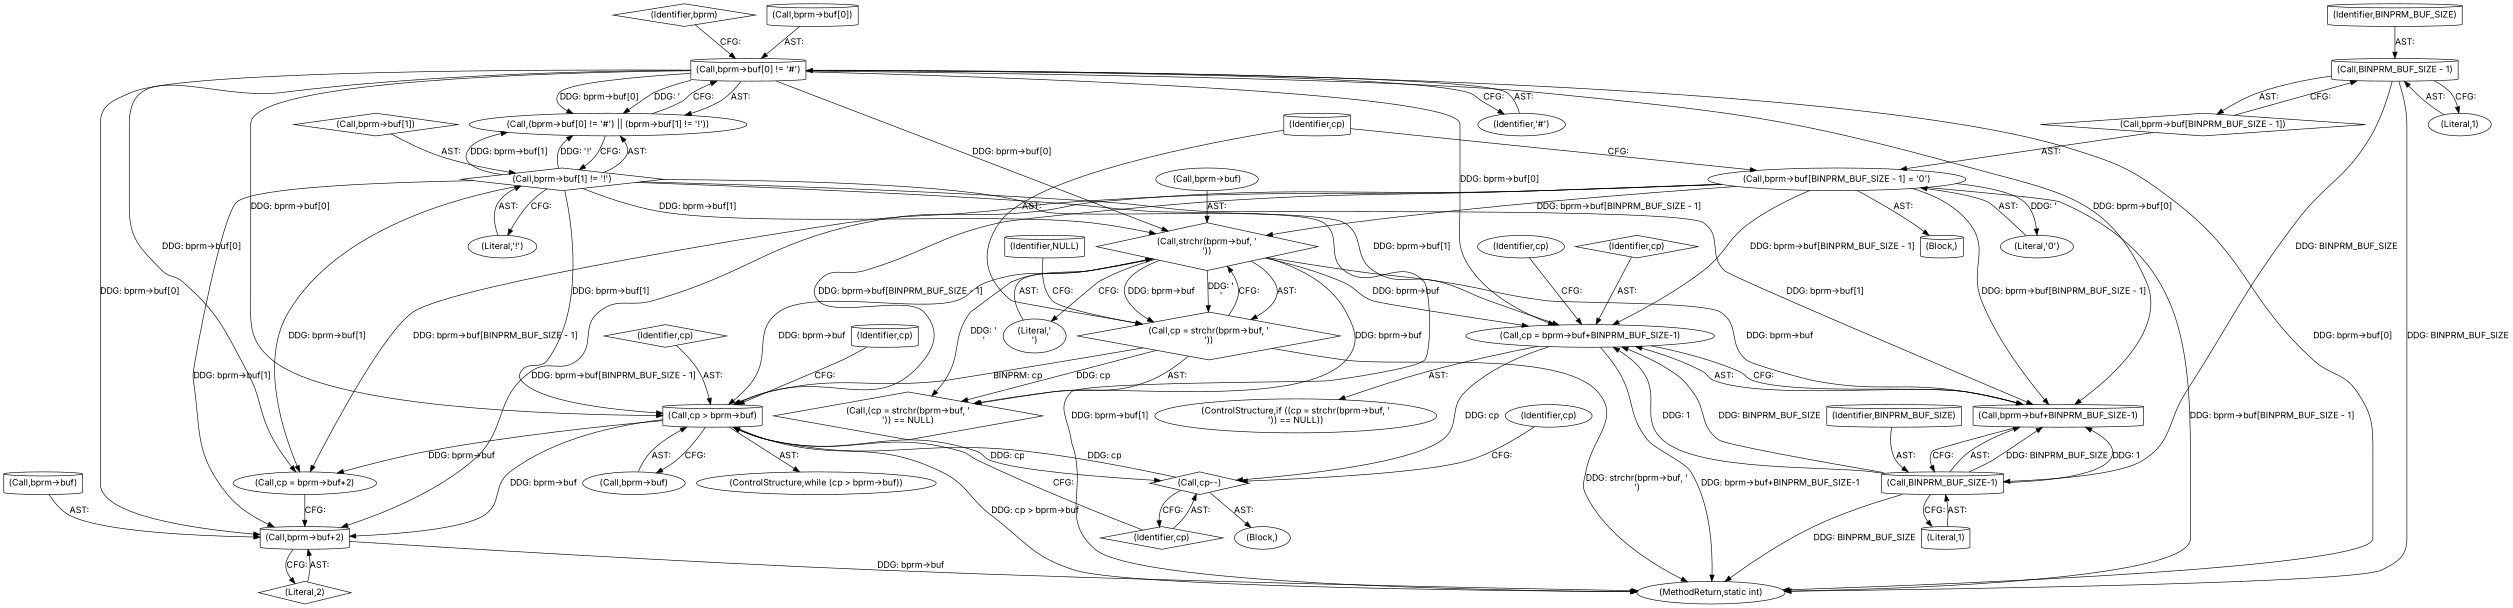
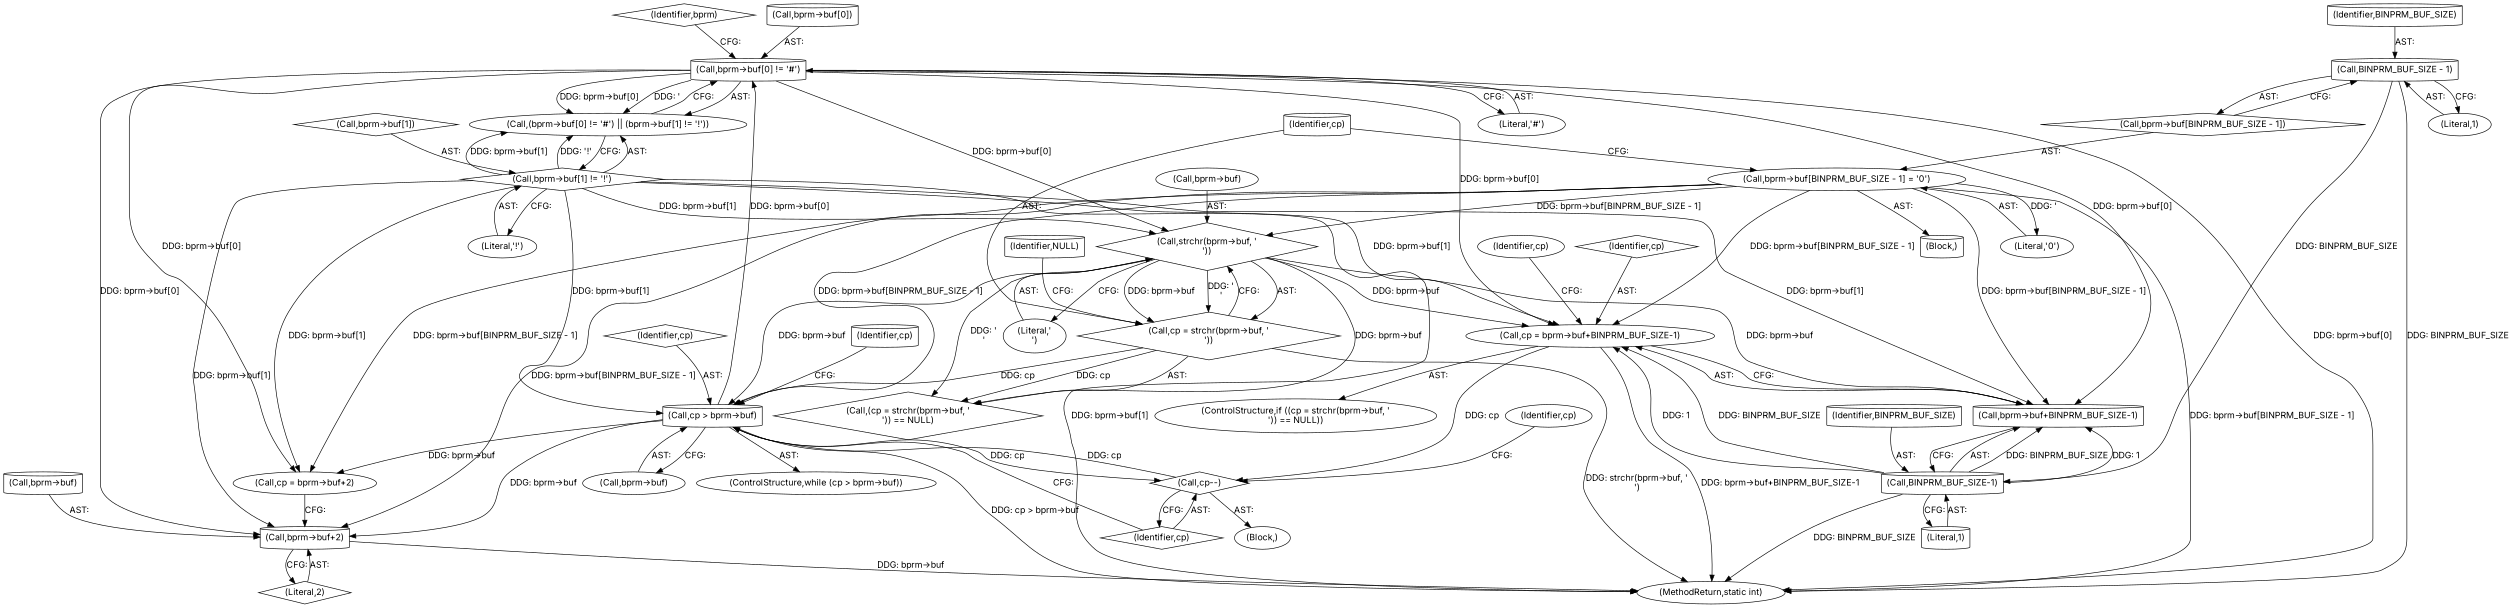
(1522, 125) -> (1522, 125)
(251, 217) -> (747, 247)
(1018, 376) -> (1018, 376)
